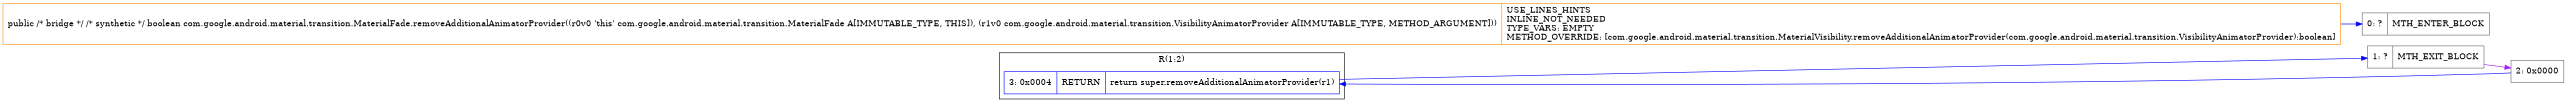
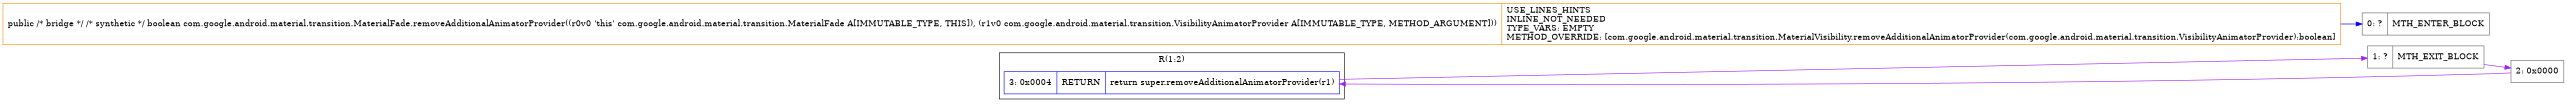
(1850, 69) -> (1850, 69)
(1928, 83) -> (1928, 83)
